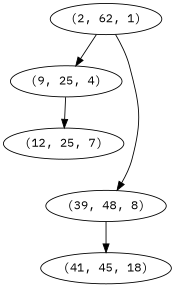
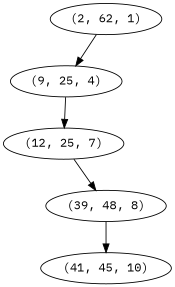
(138, 108) -> (82, 171)
(106, 268) -> (106, 268)
